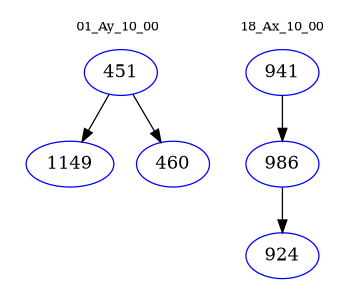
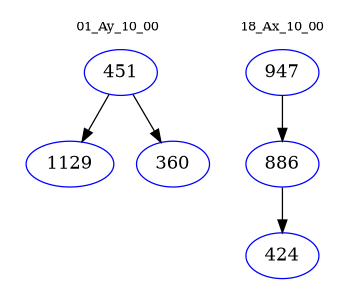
(282, 73) -> (282, 73)
(70, 164) -> (70, 164)
(173, 164) -> (173, 164)
(282, 164) -> (282, 164)
(282, 256) -> (282, 256)
